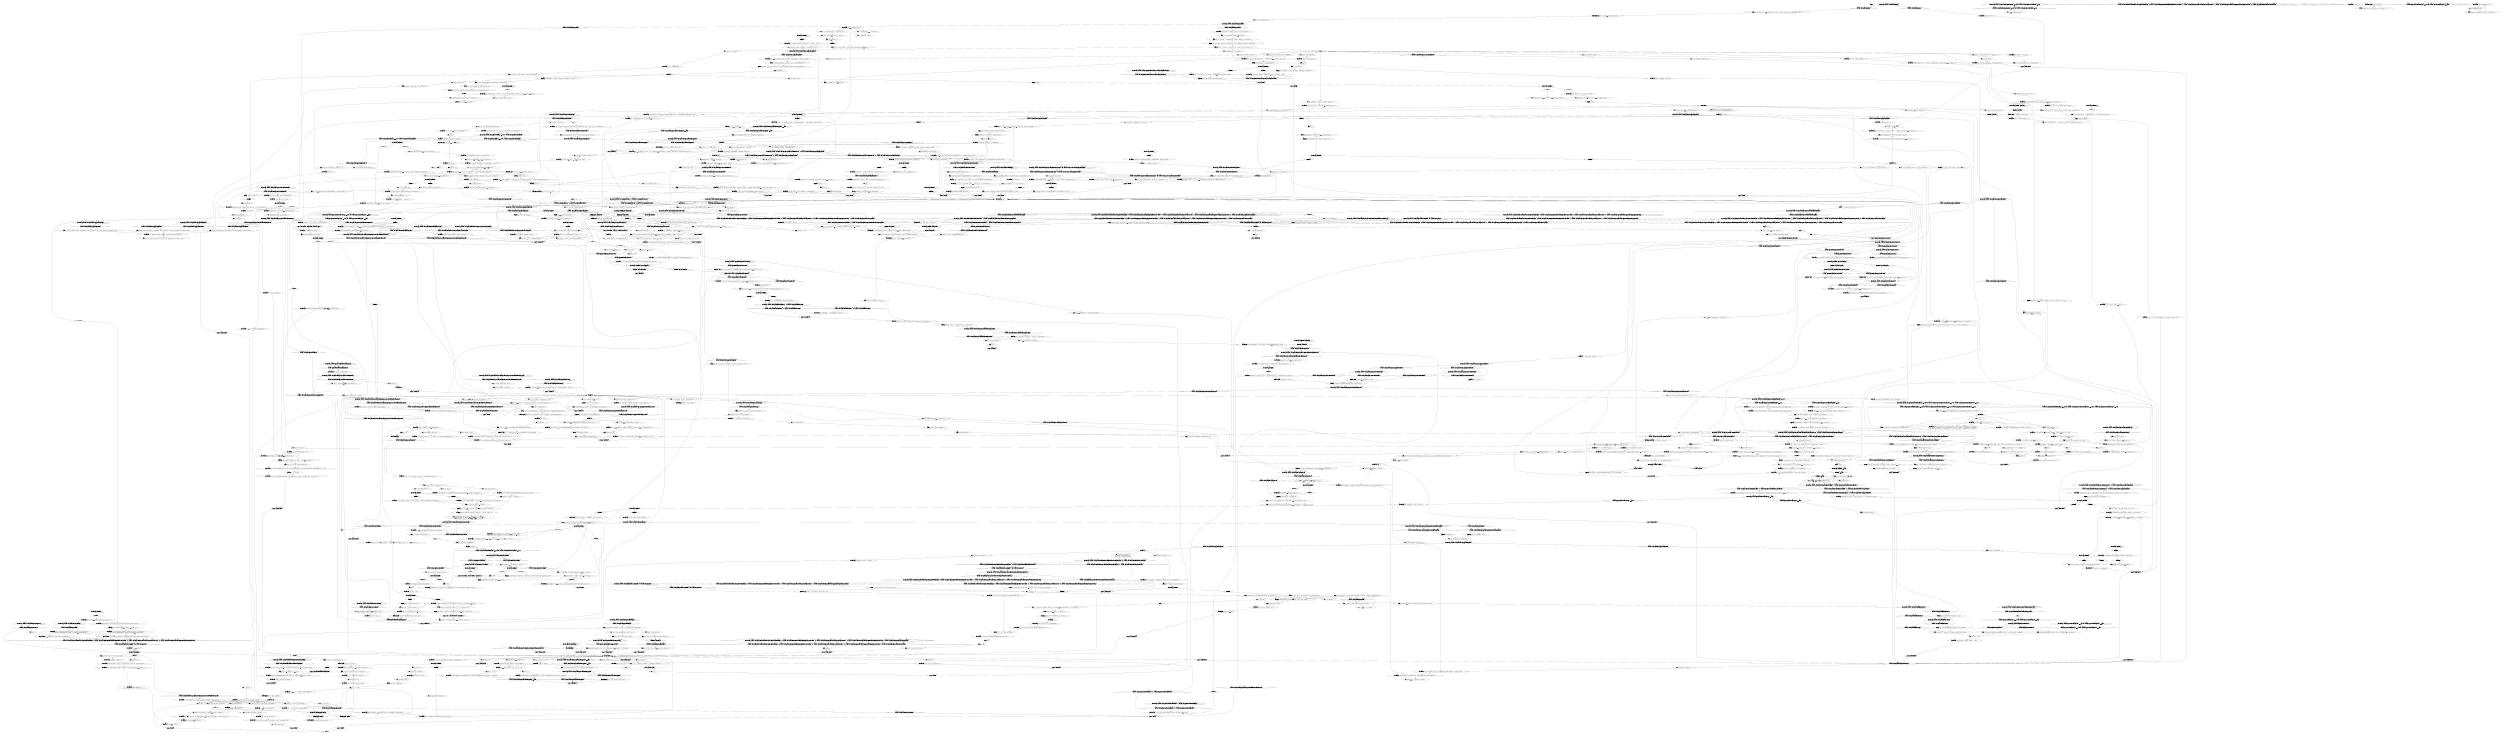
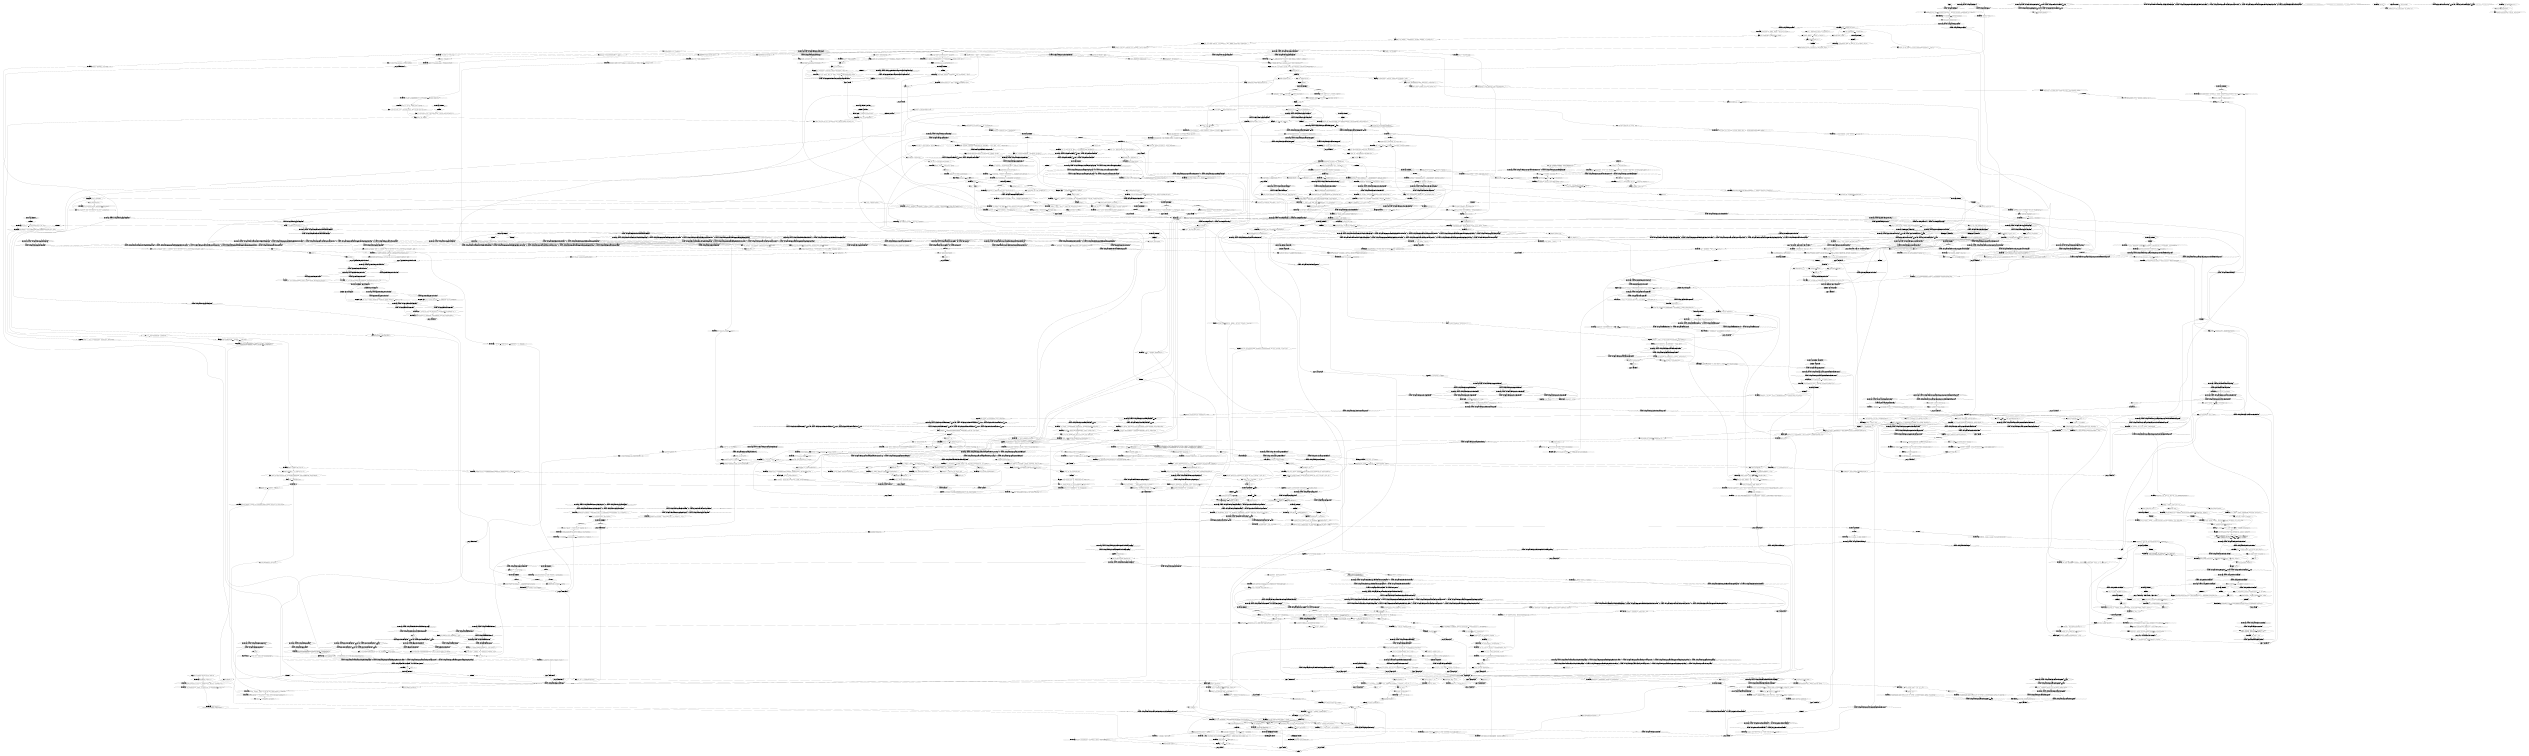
(1320, 51) -> (942, 51)
none -> (1096, 146)
